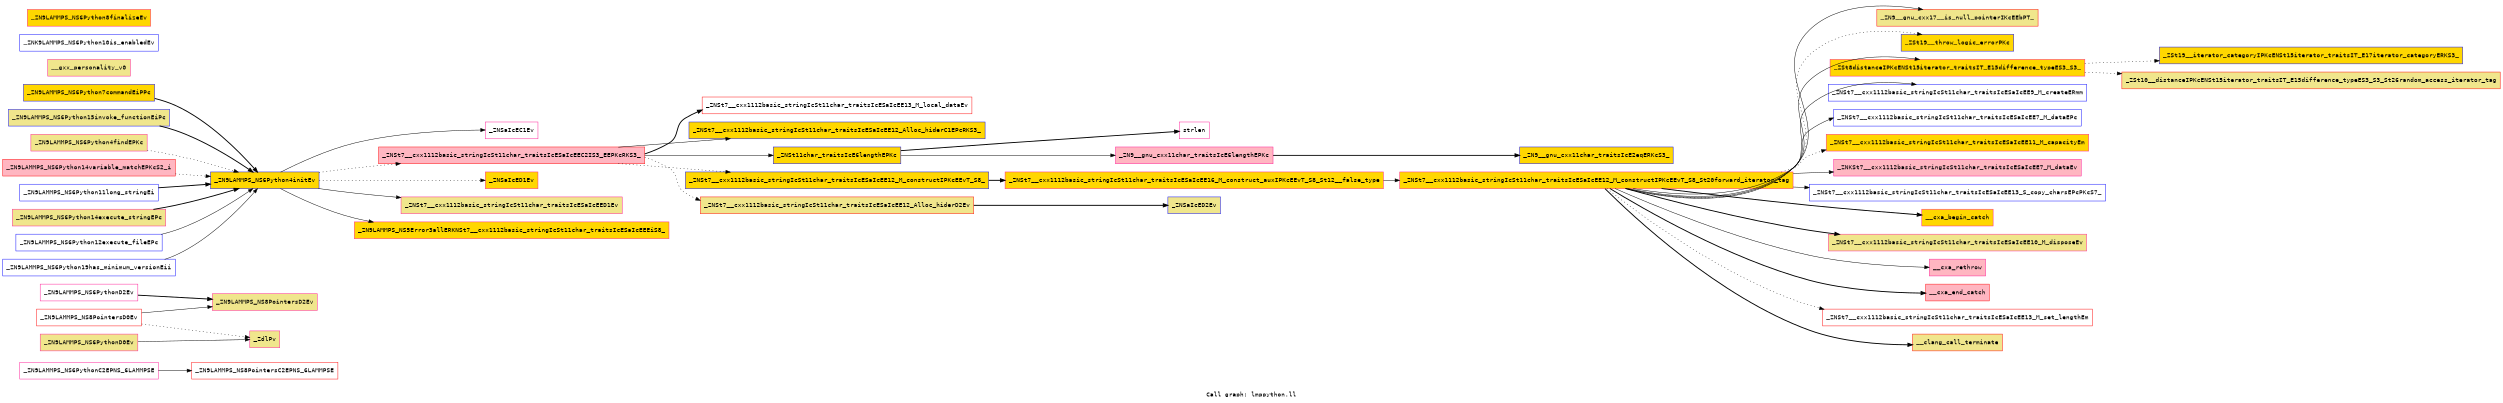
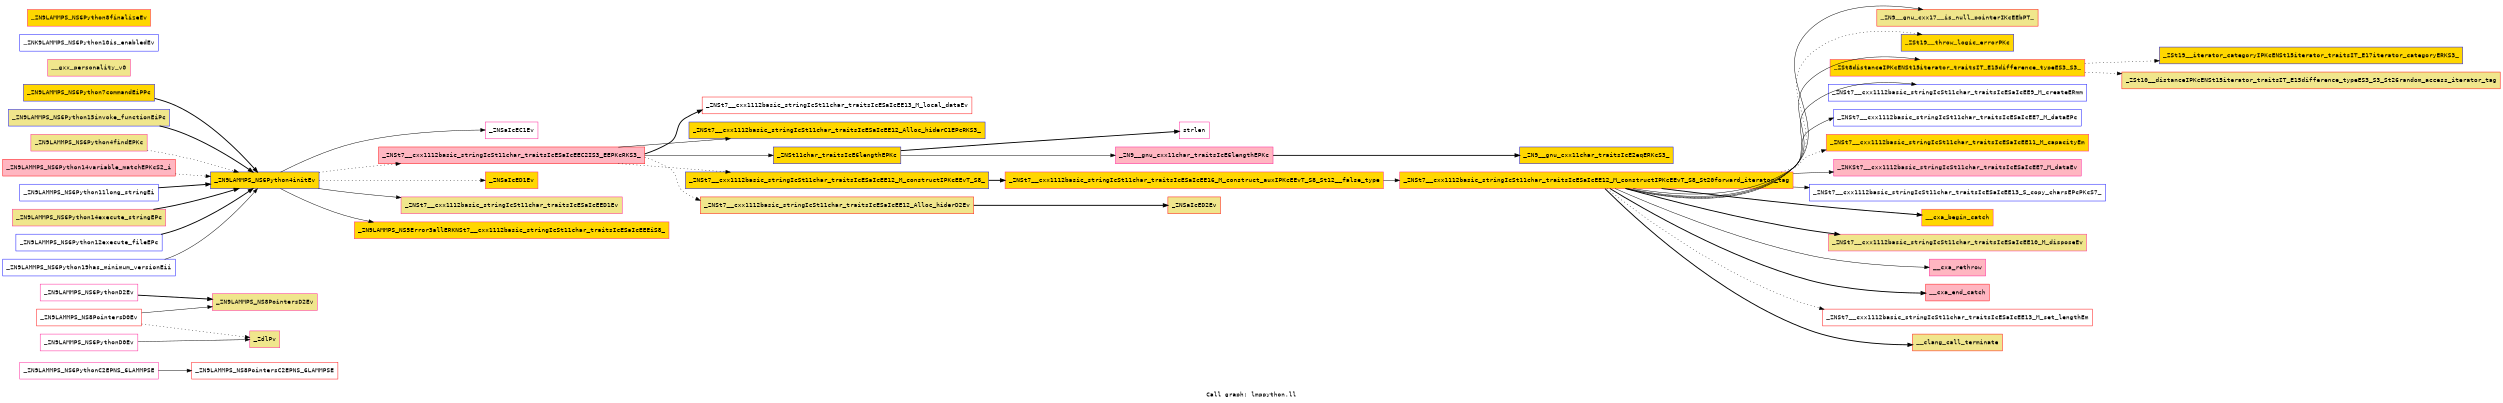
(1194, 205) -> (1194, 205)
(207, 217) -> (207, 217)
(89, 342) -> (89, 342)
